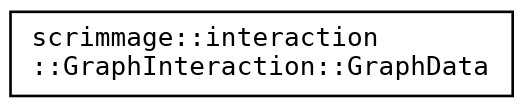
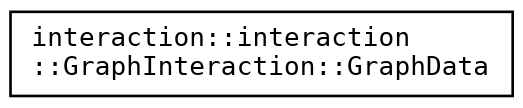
(262, 54) -> (262, 54)
